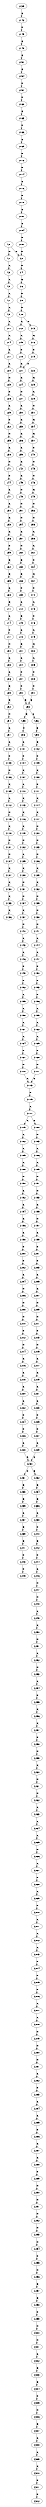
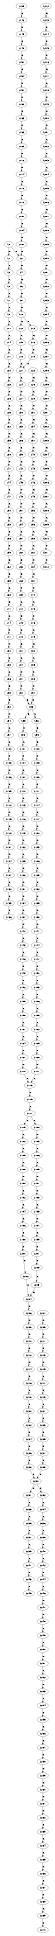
(37, 1288) -> (33, 1291)
(37, 1926) -> none
